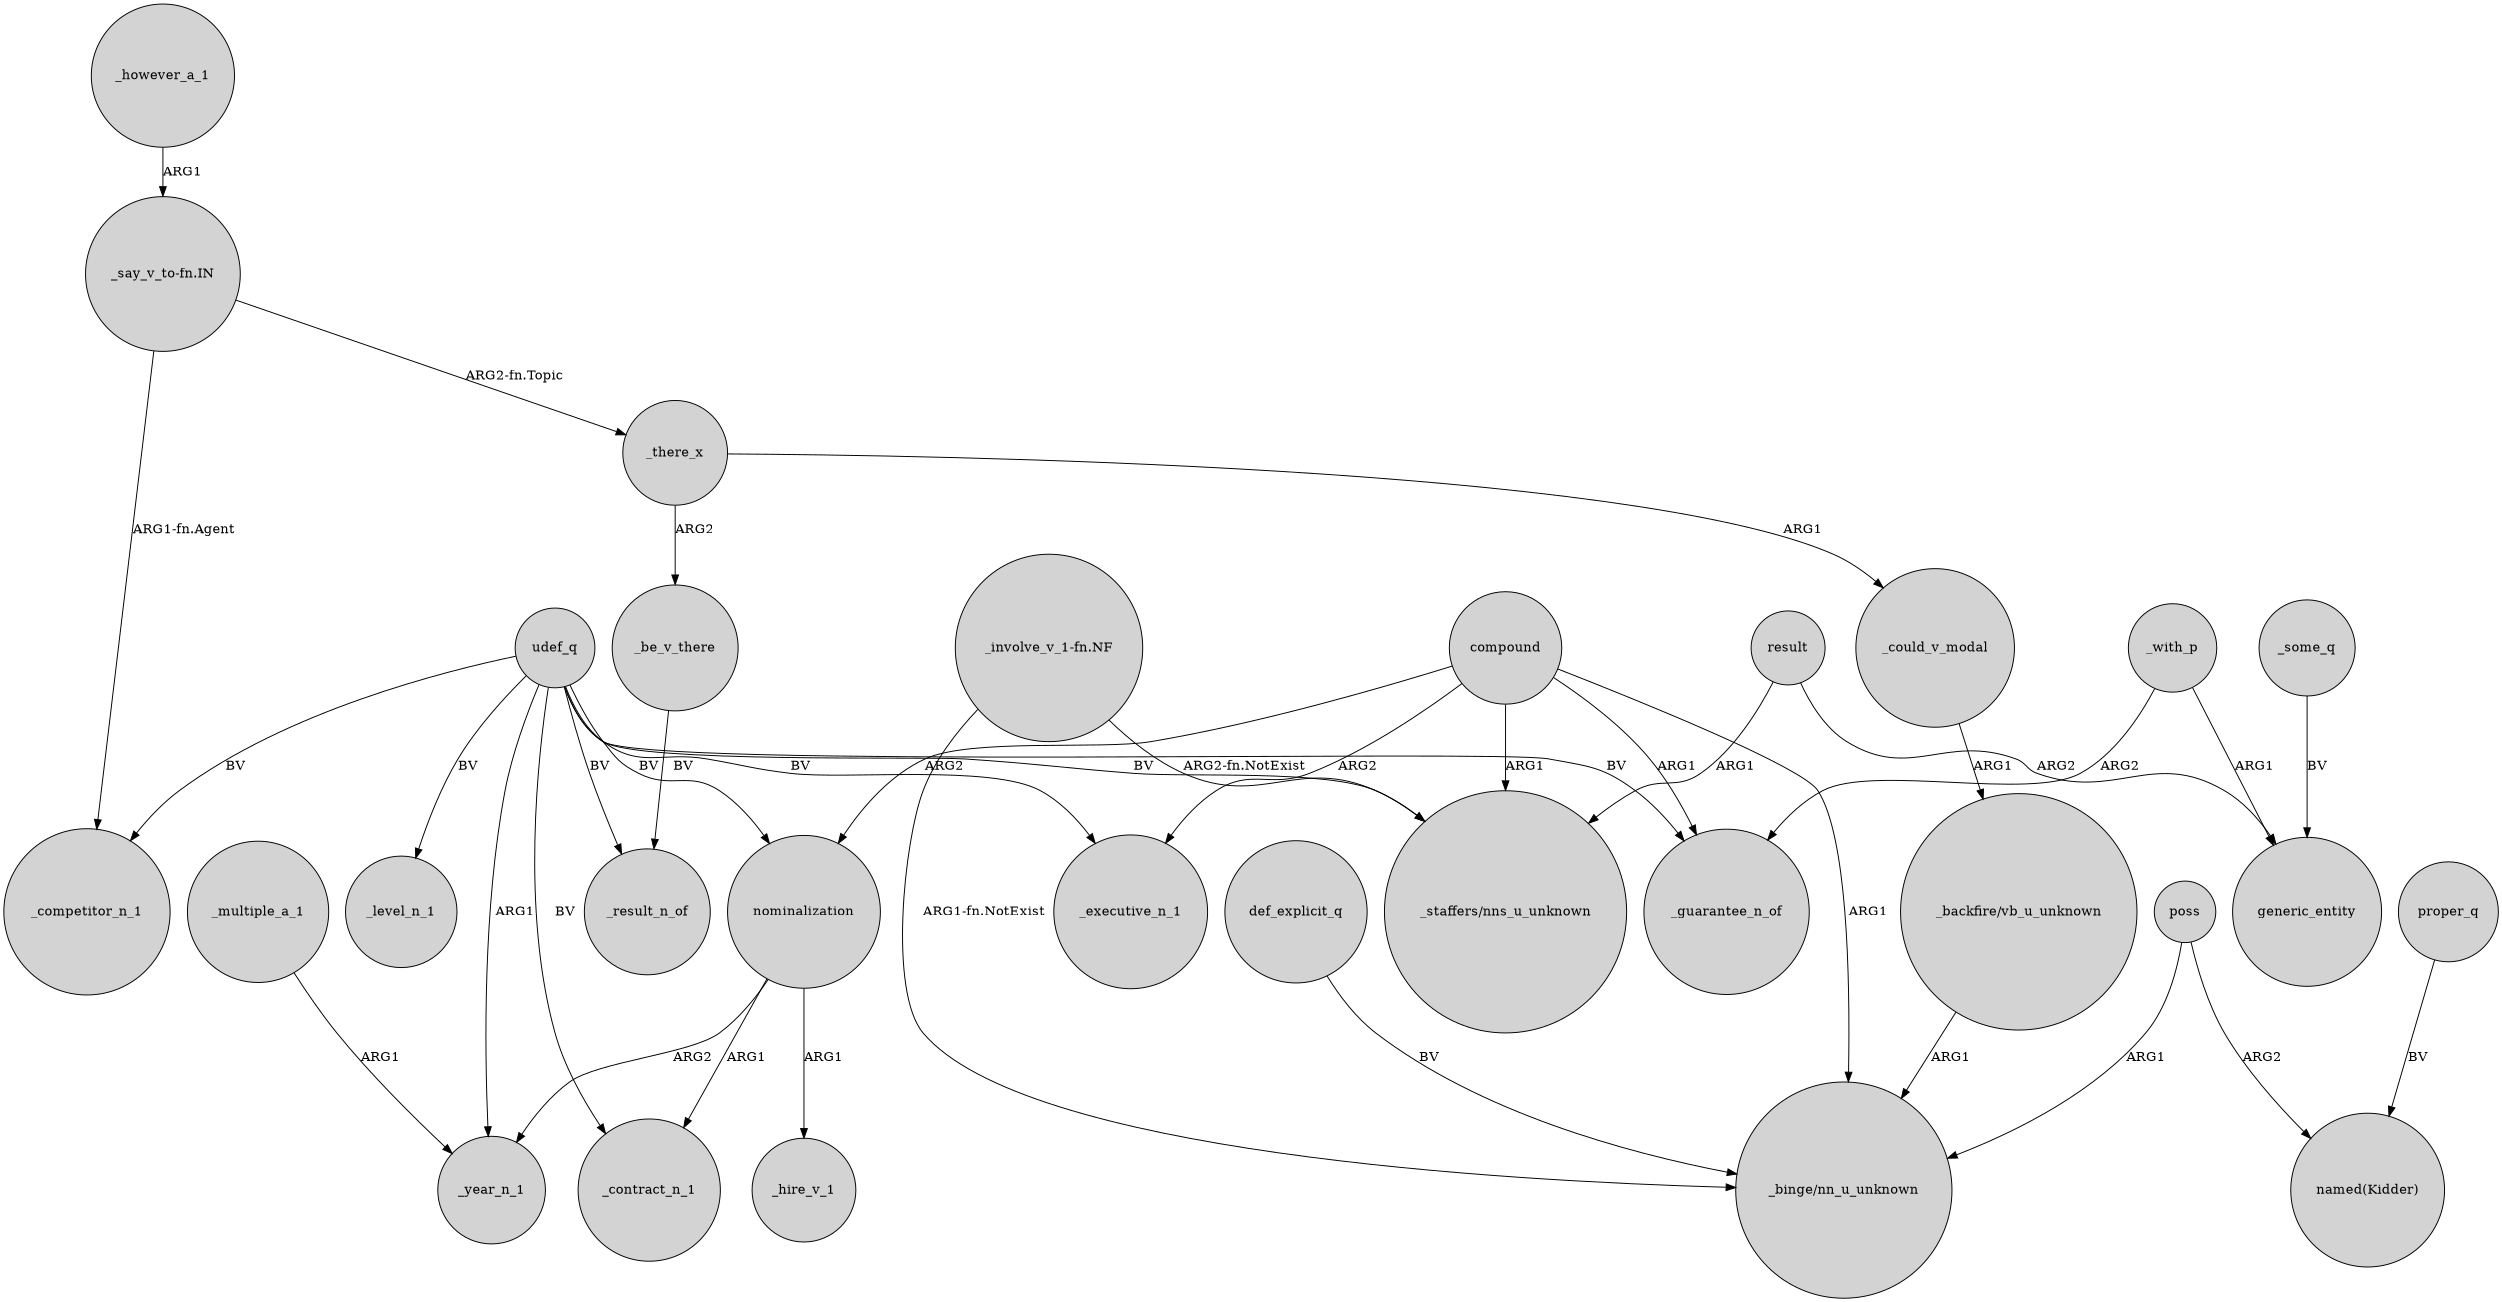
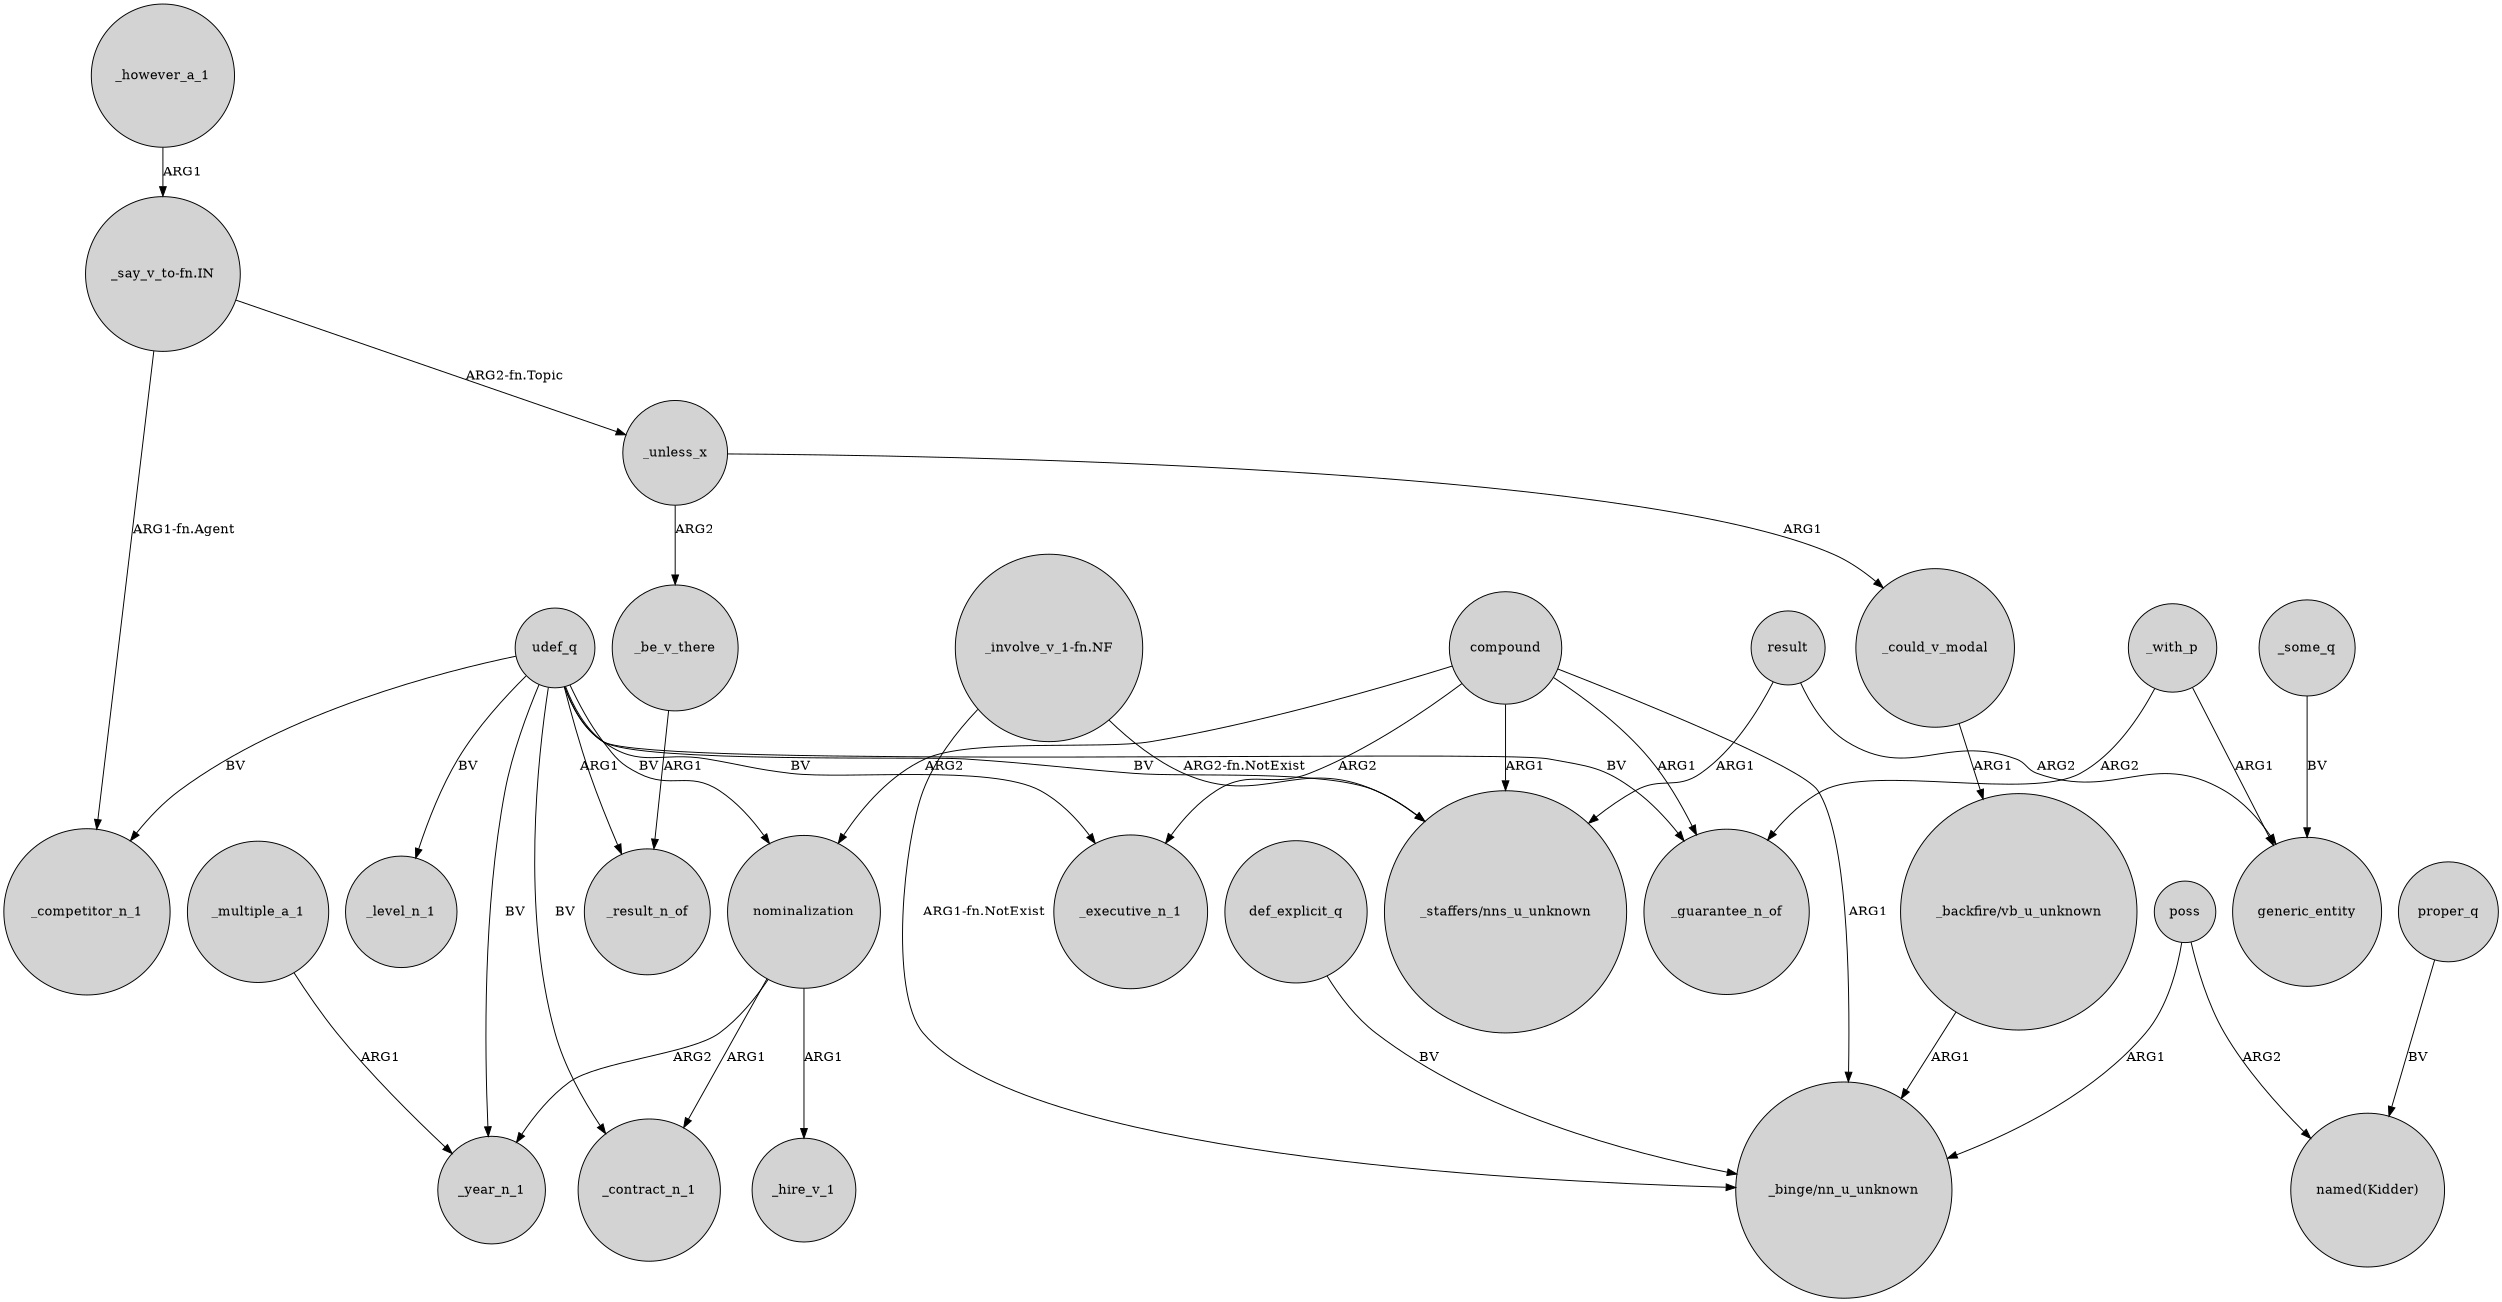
(675, 453) -> (675, 453)
(600, 766) -> (600, 766)
(683, 766) -> (683, 766)
(515, 912) -> (515, 912)
